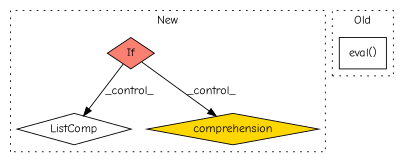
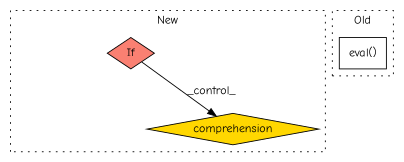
(74, 129) -> none
